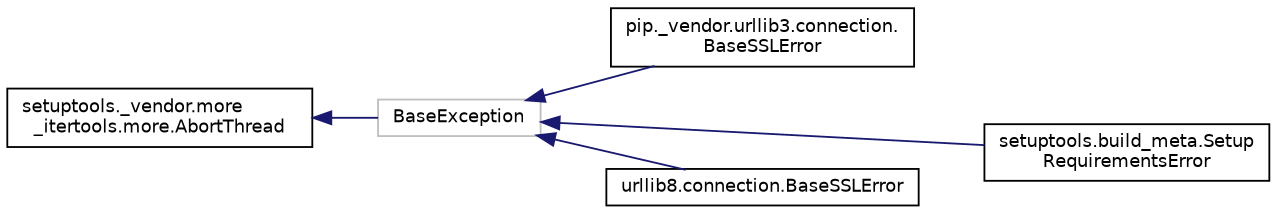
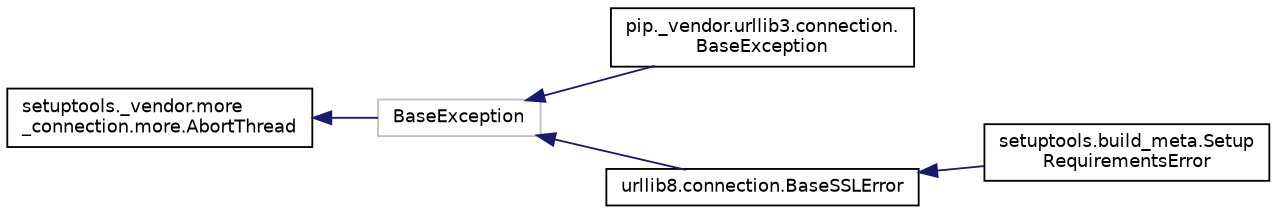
(763, 37) -> (763, 37)
(160, 118) -> (160, 118)
(772, 134) -> (961, 168)
